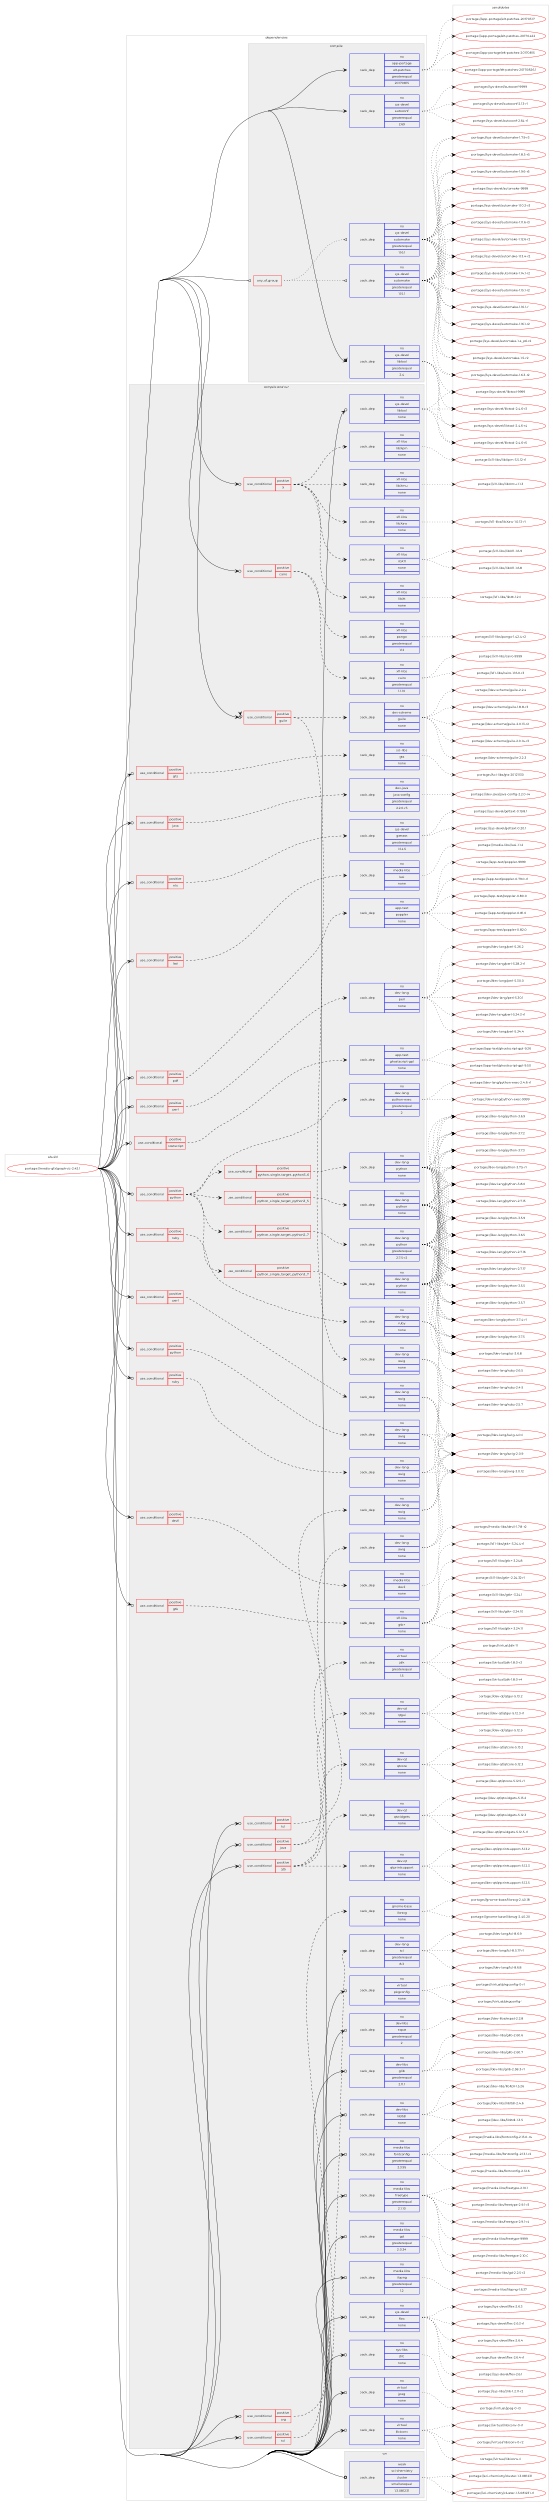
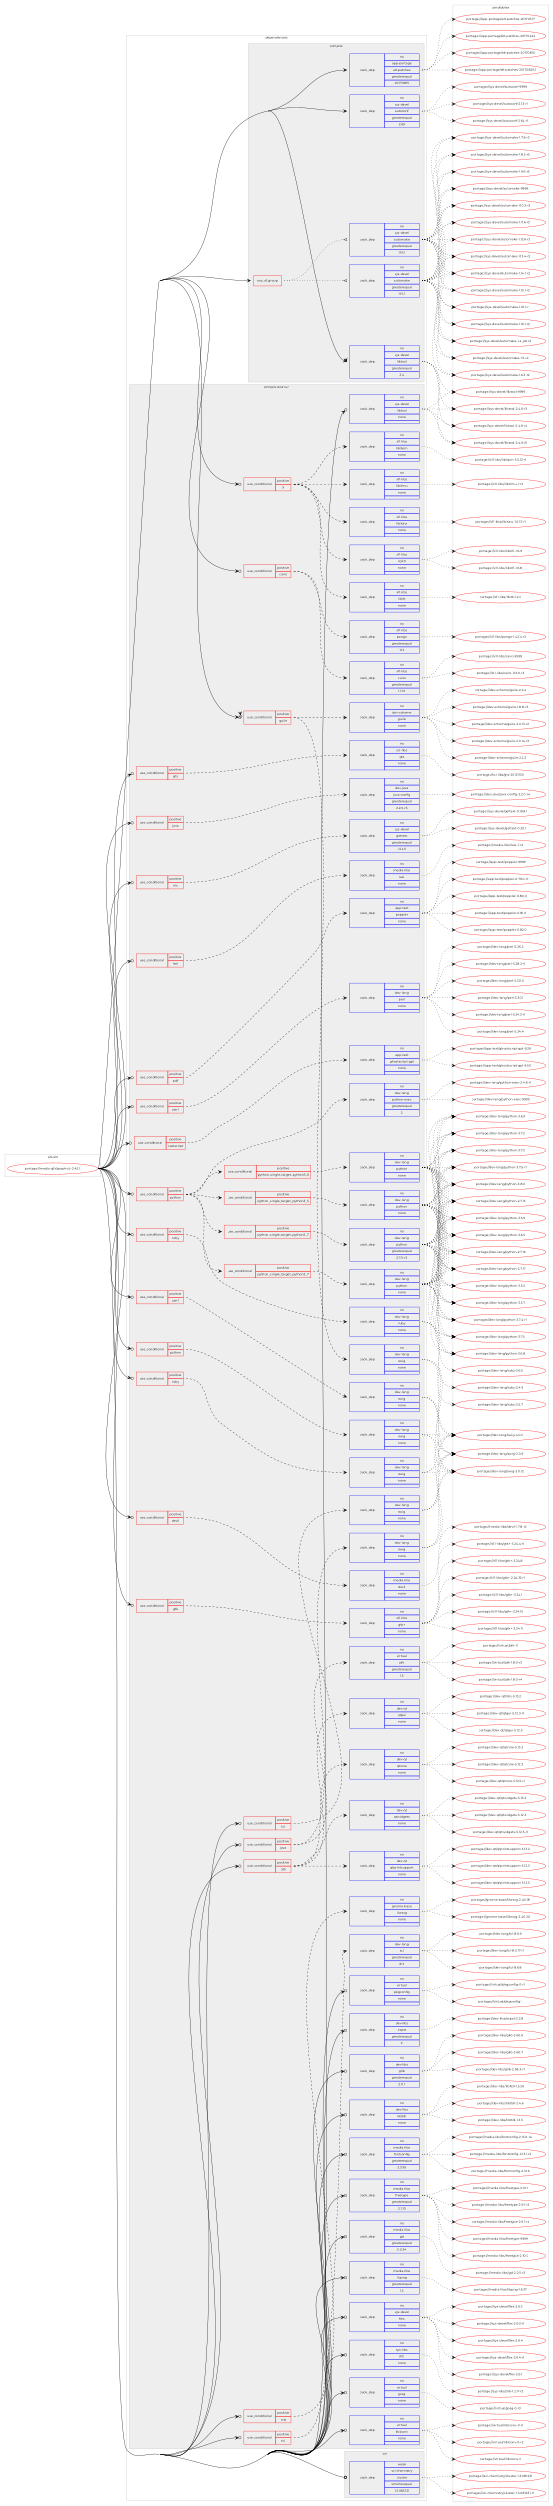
(204, 277) -> (204, 277)
(501, 1354) -> (501, 1354)
(501, 1697) -> (501, 1697)
